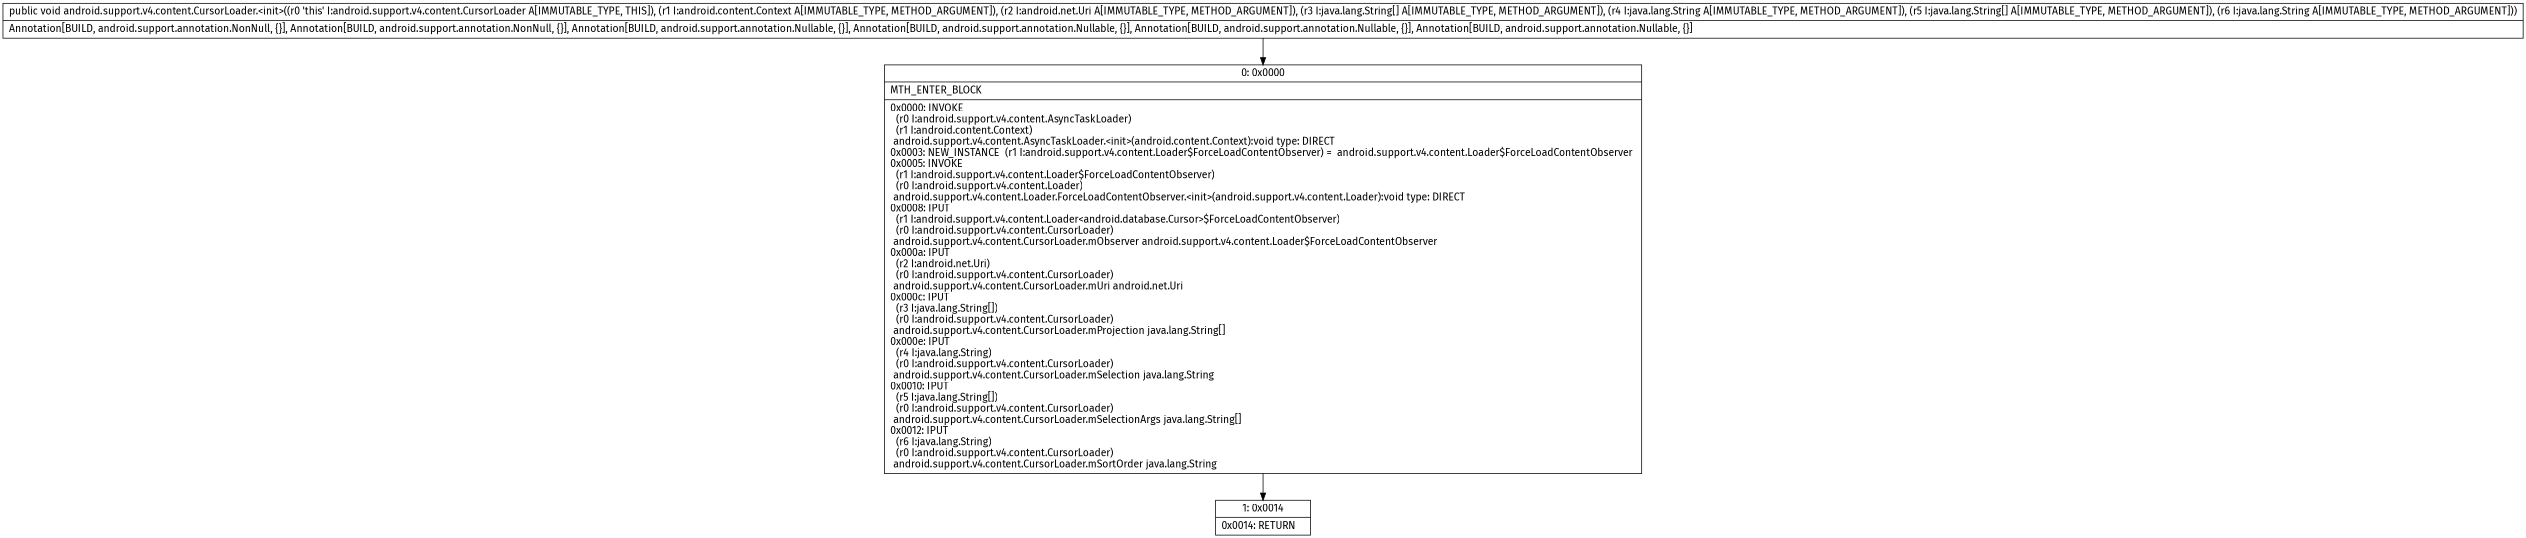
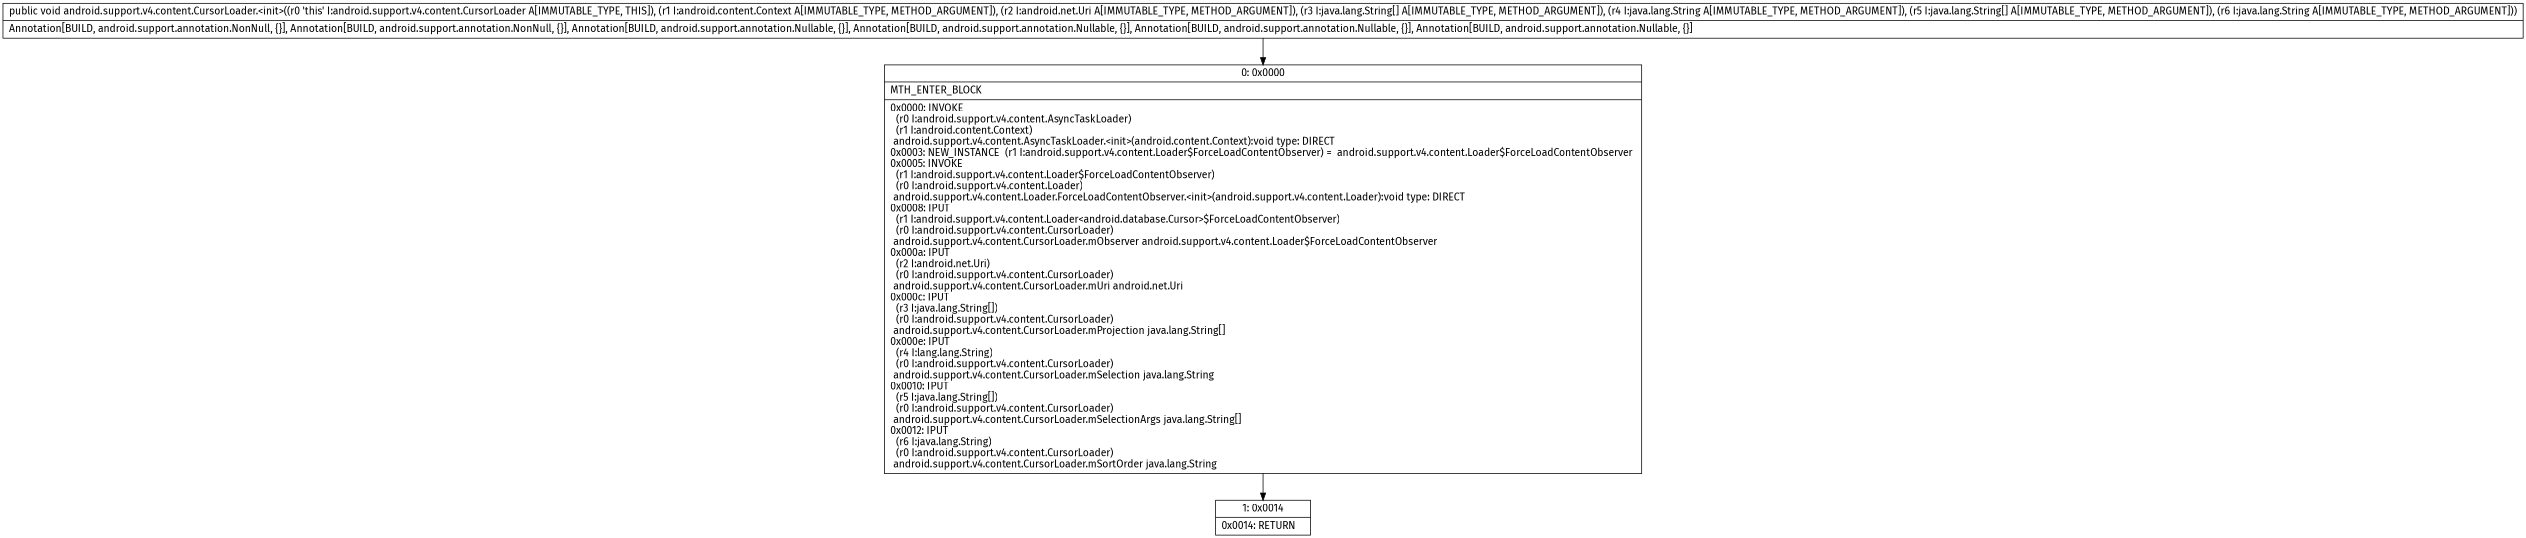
(941, 353) -> (942, 353)
